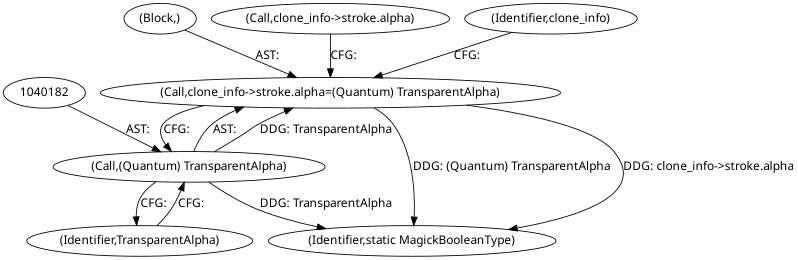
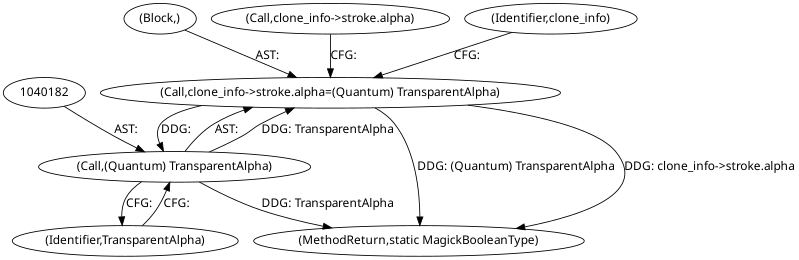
(178, 130) -> (178, 130)
(412, 241) -> (419, 241)
